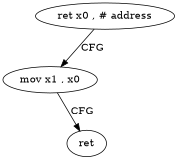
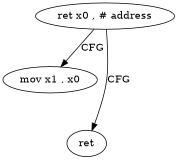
(67, 109) -> (107, 77)
